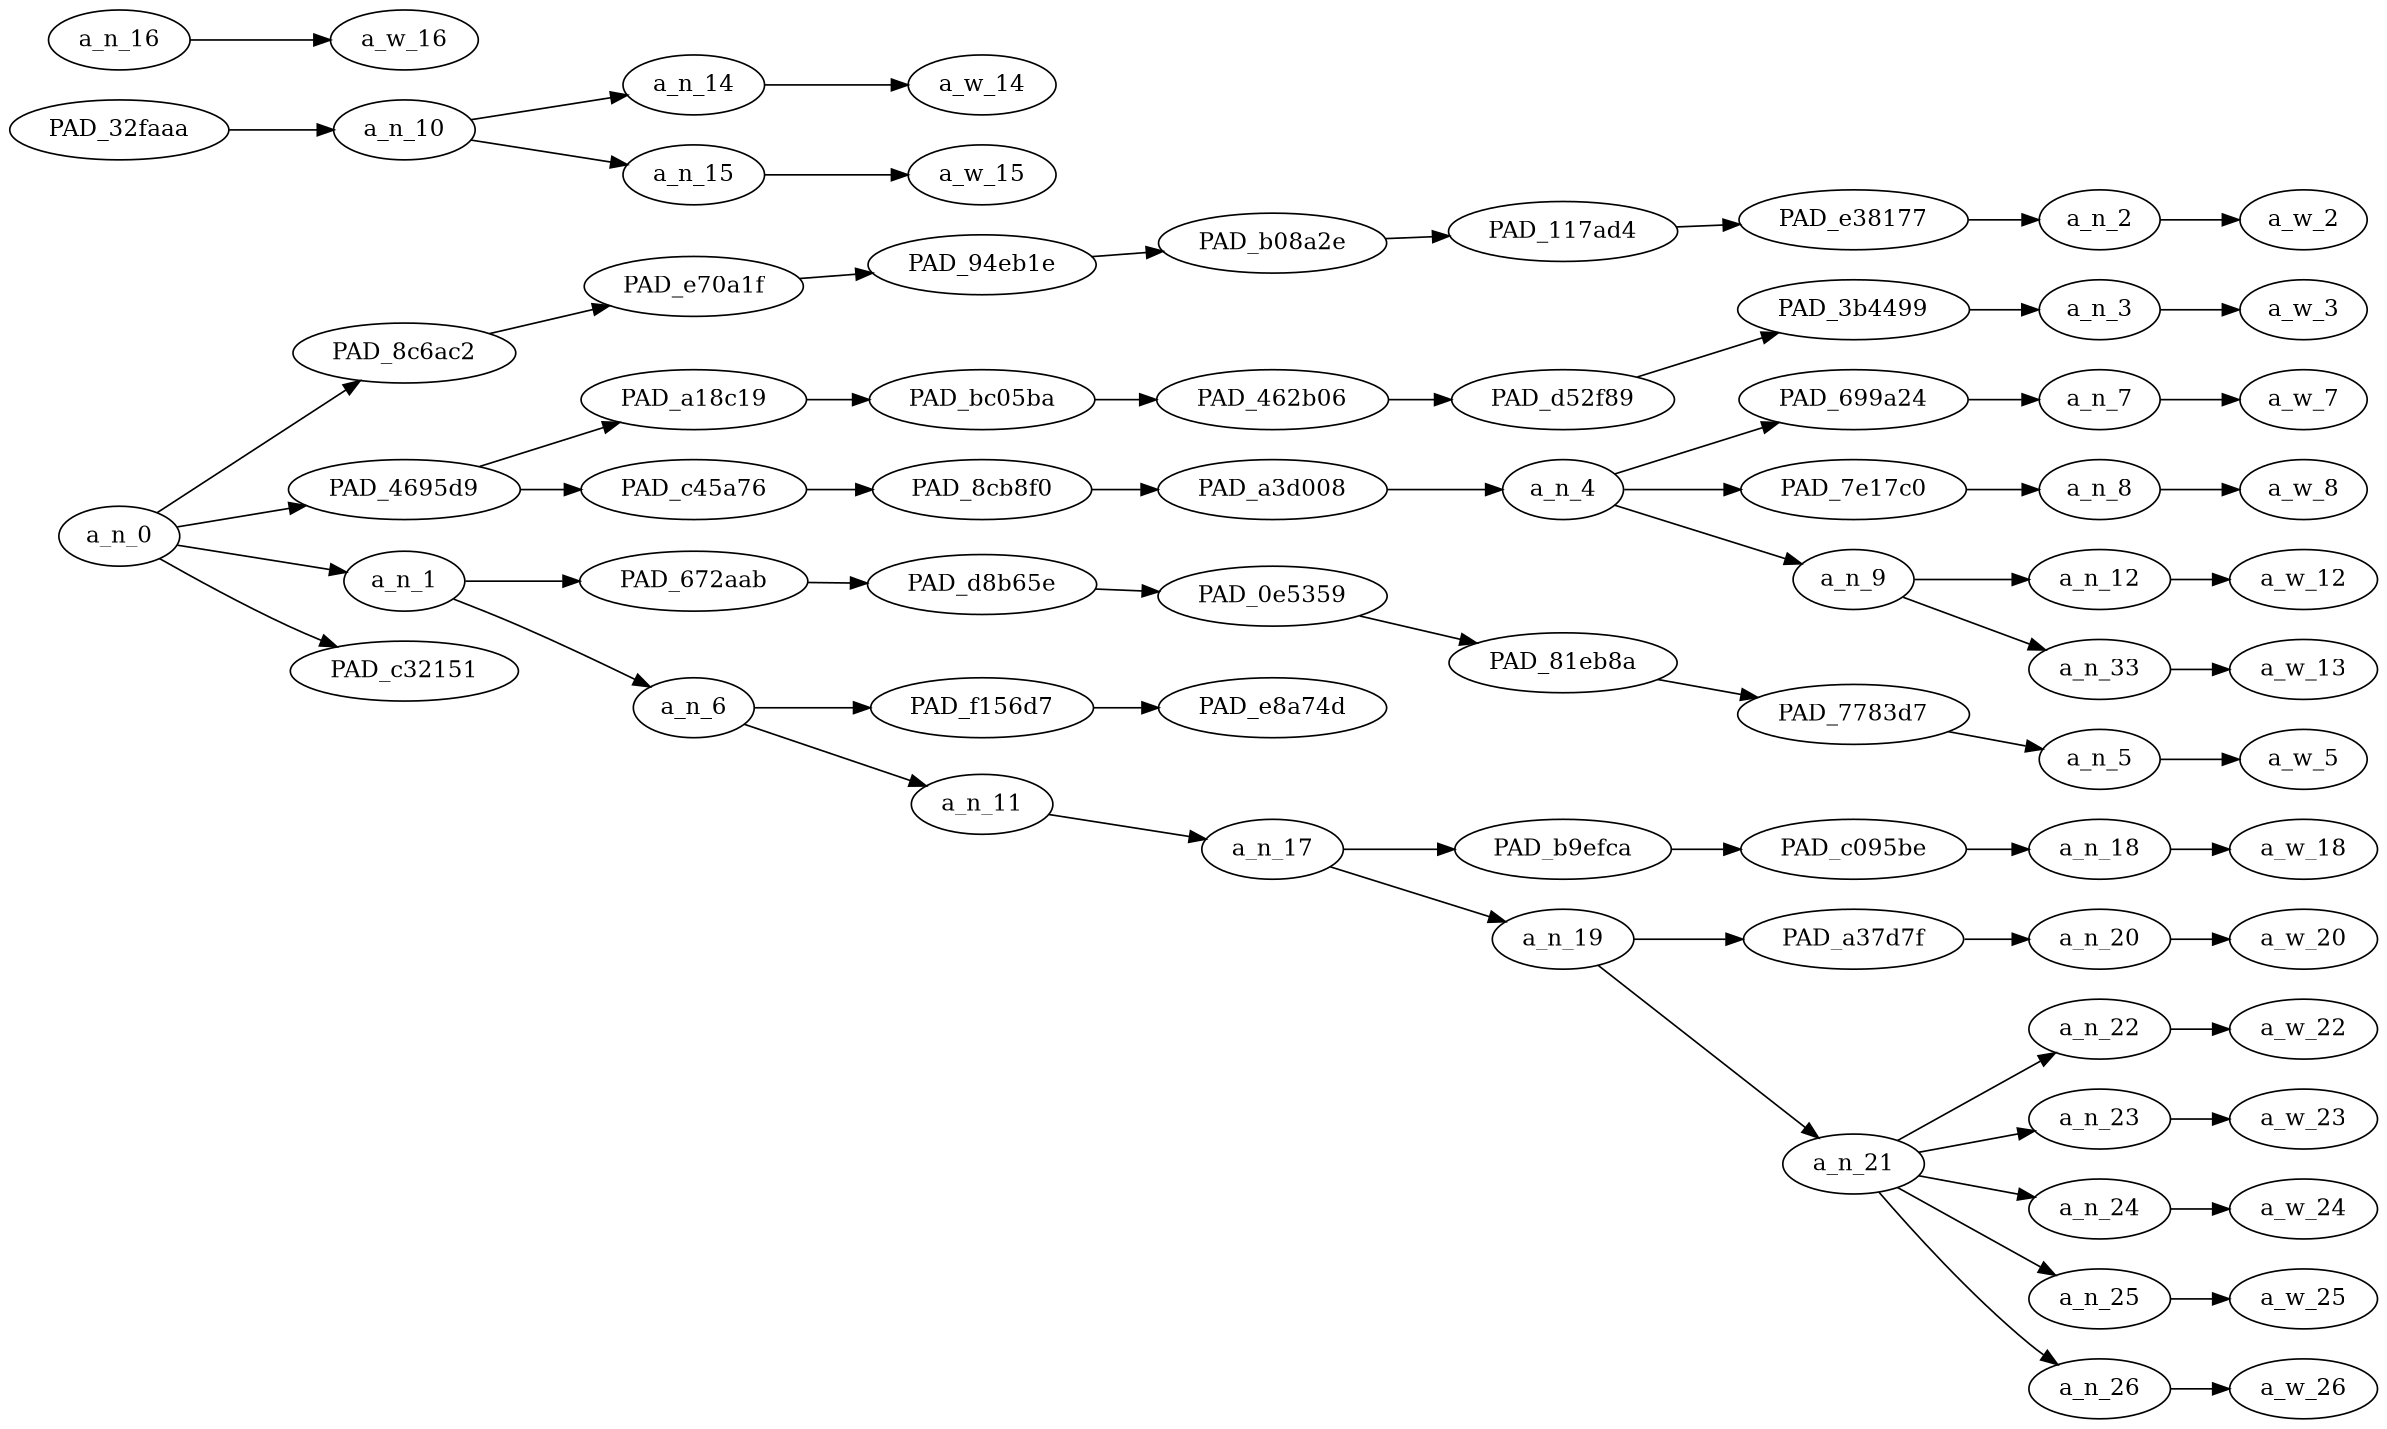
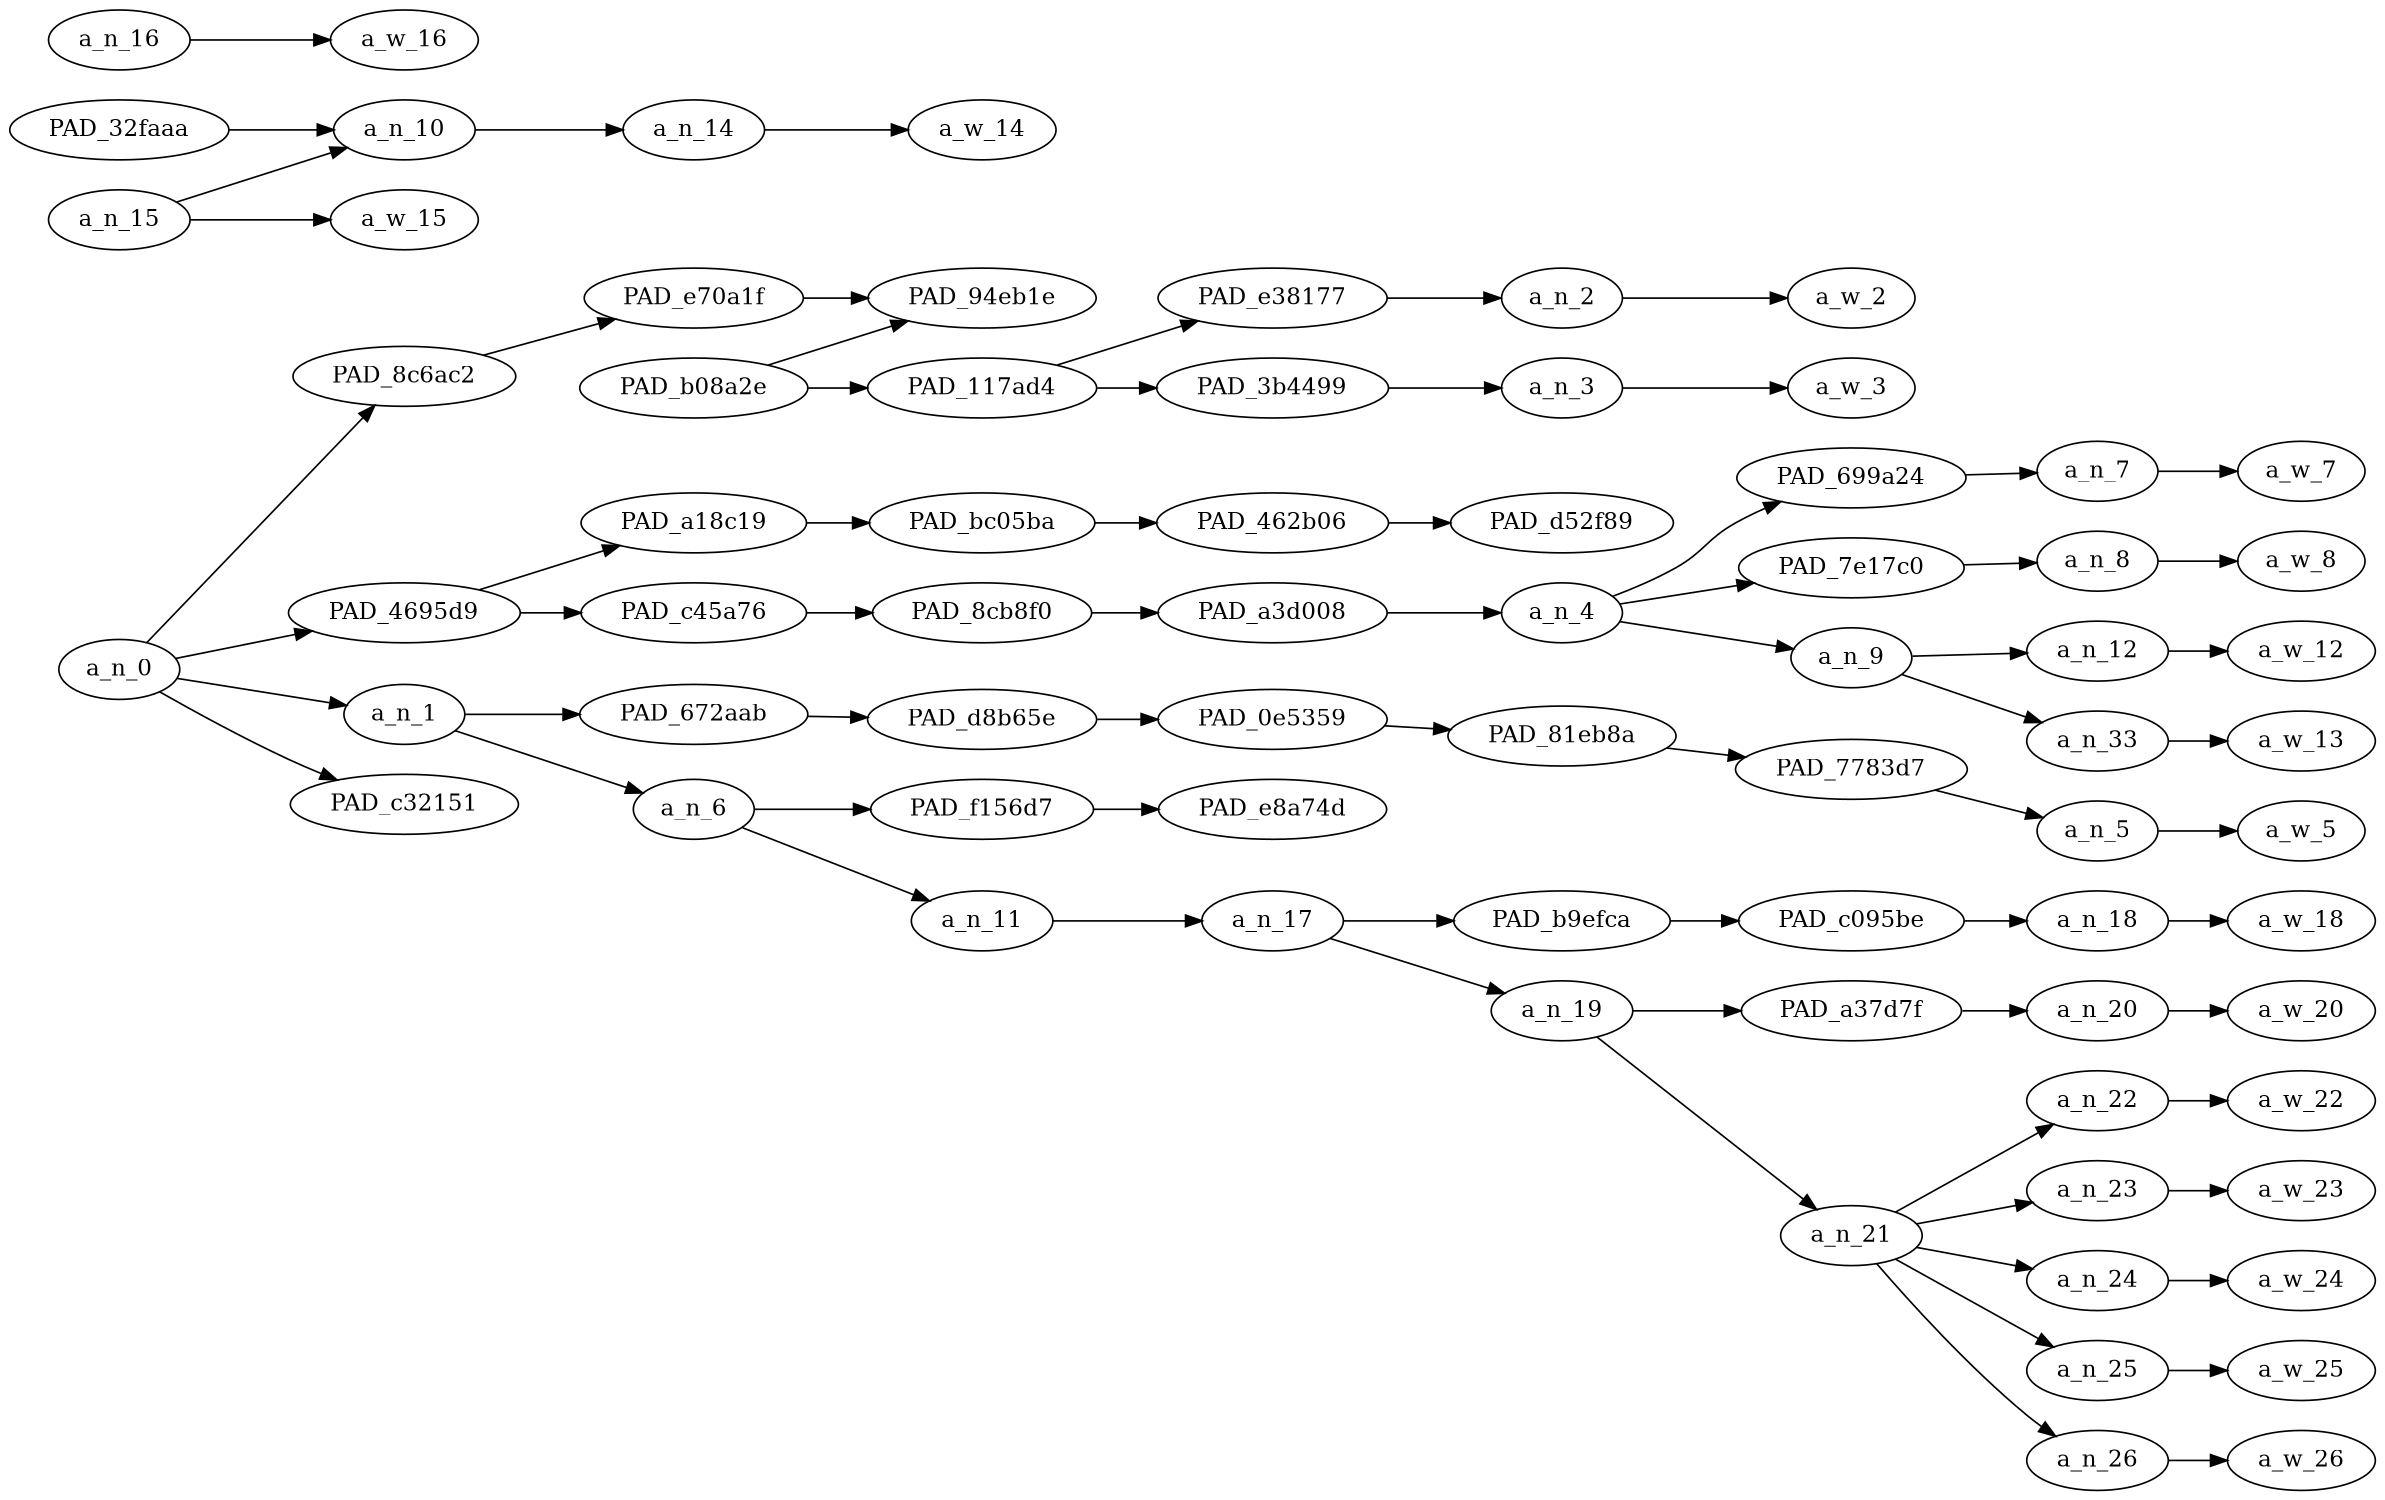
(541, 151) -> (254, 177)
(1119, 255) -> (830, 346)
(1700, 357) -> (1118, 388)
